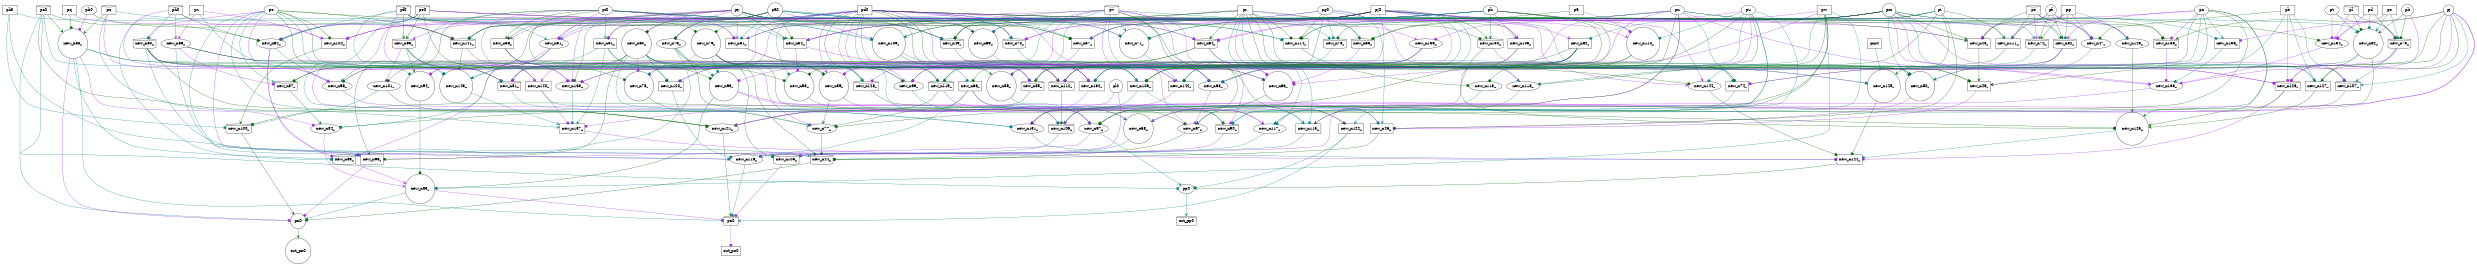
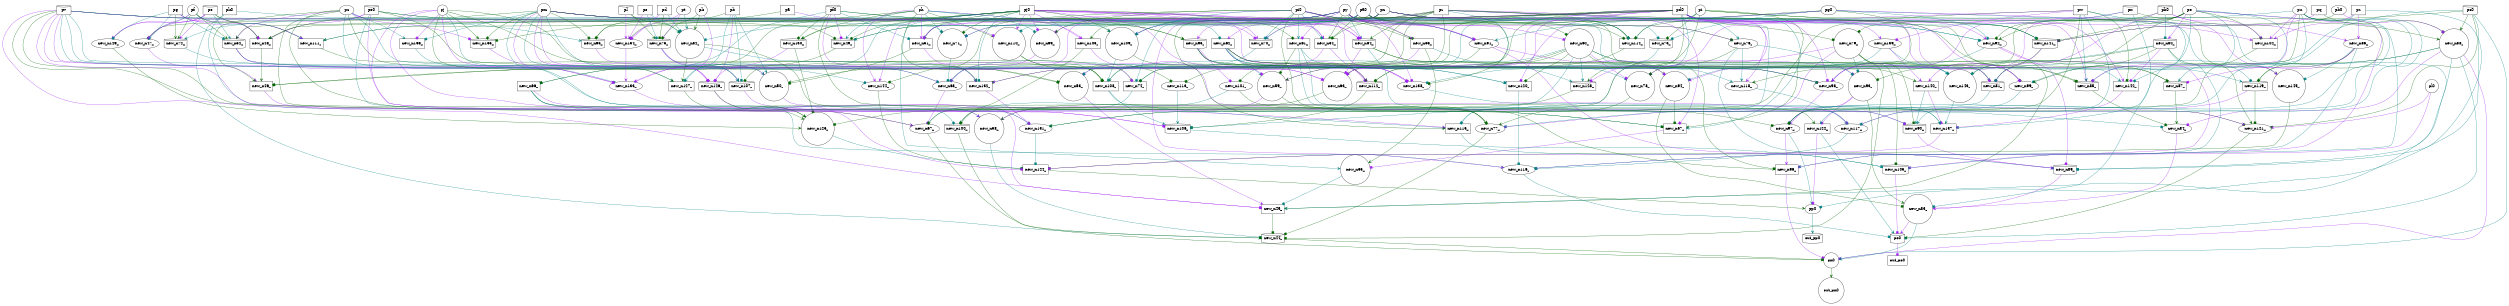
(750, 18) -> (1675, 114)
(603, 19) -> (1802, 29)
(1874, 44) -> none
(1272, 171) -> (1815, 168)
